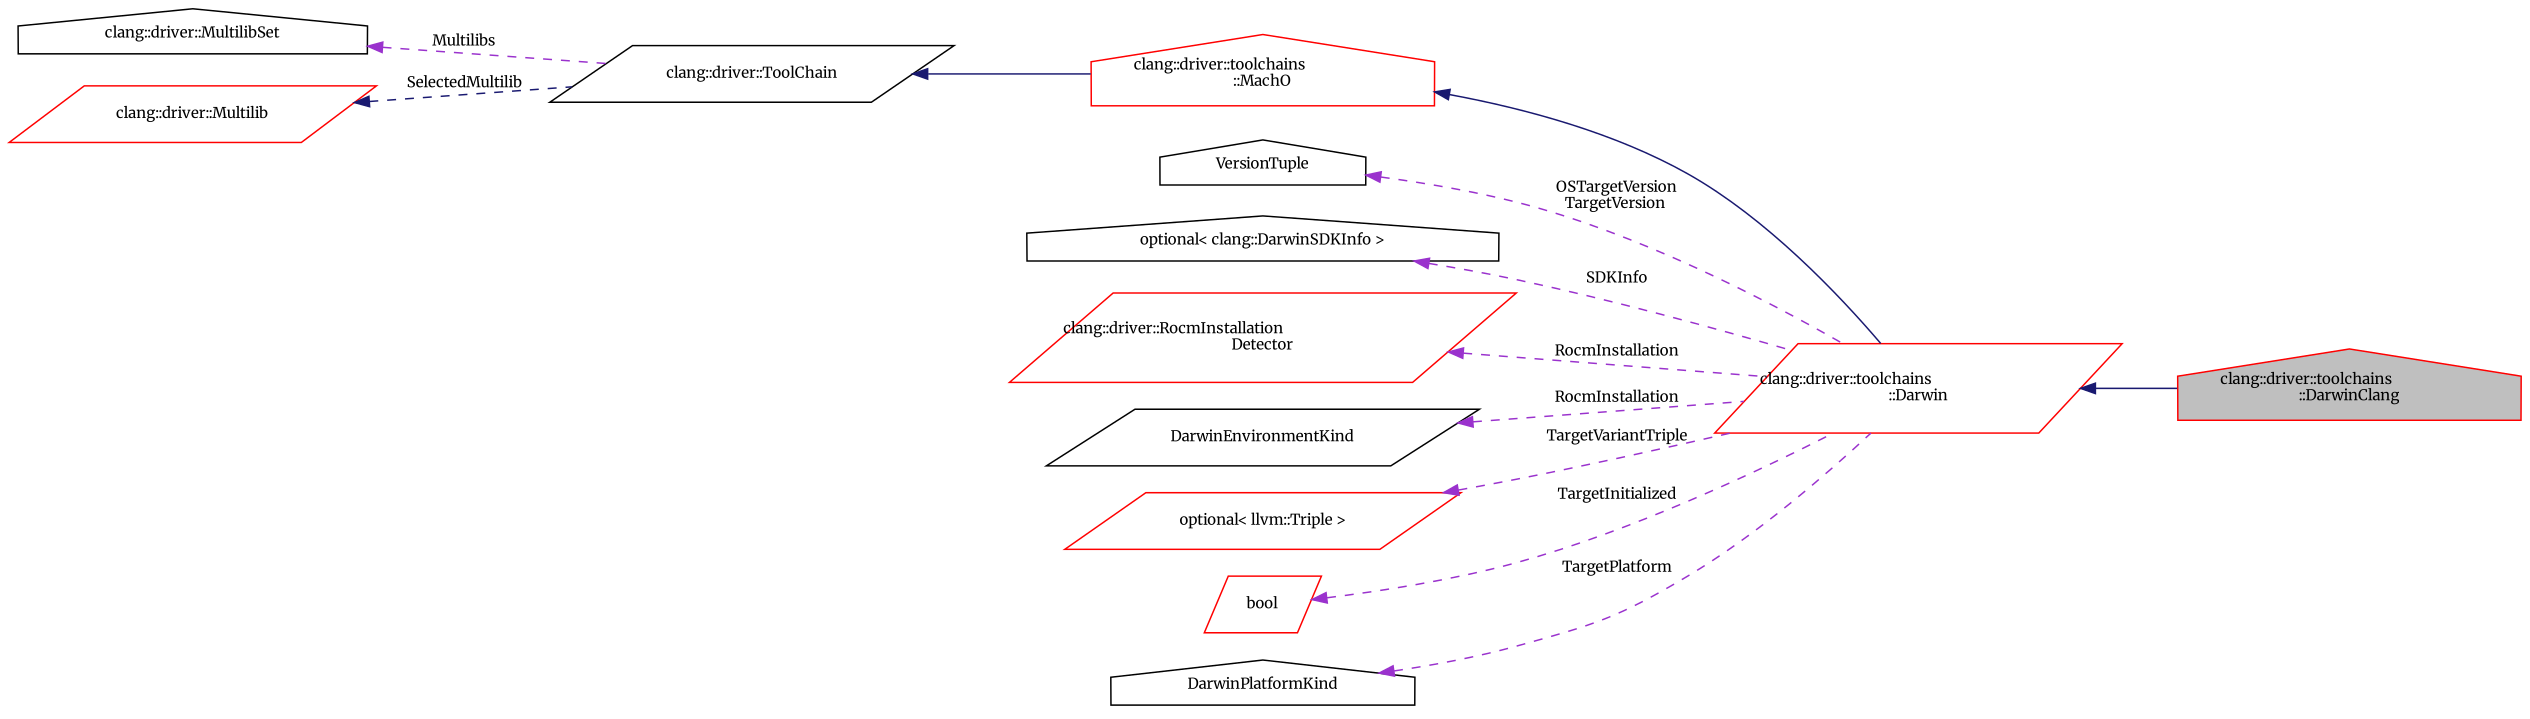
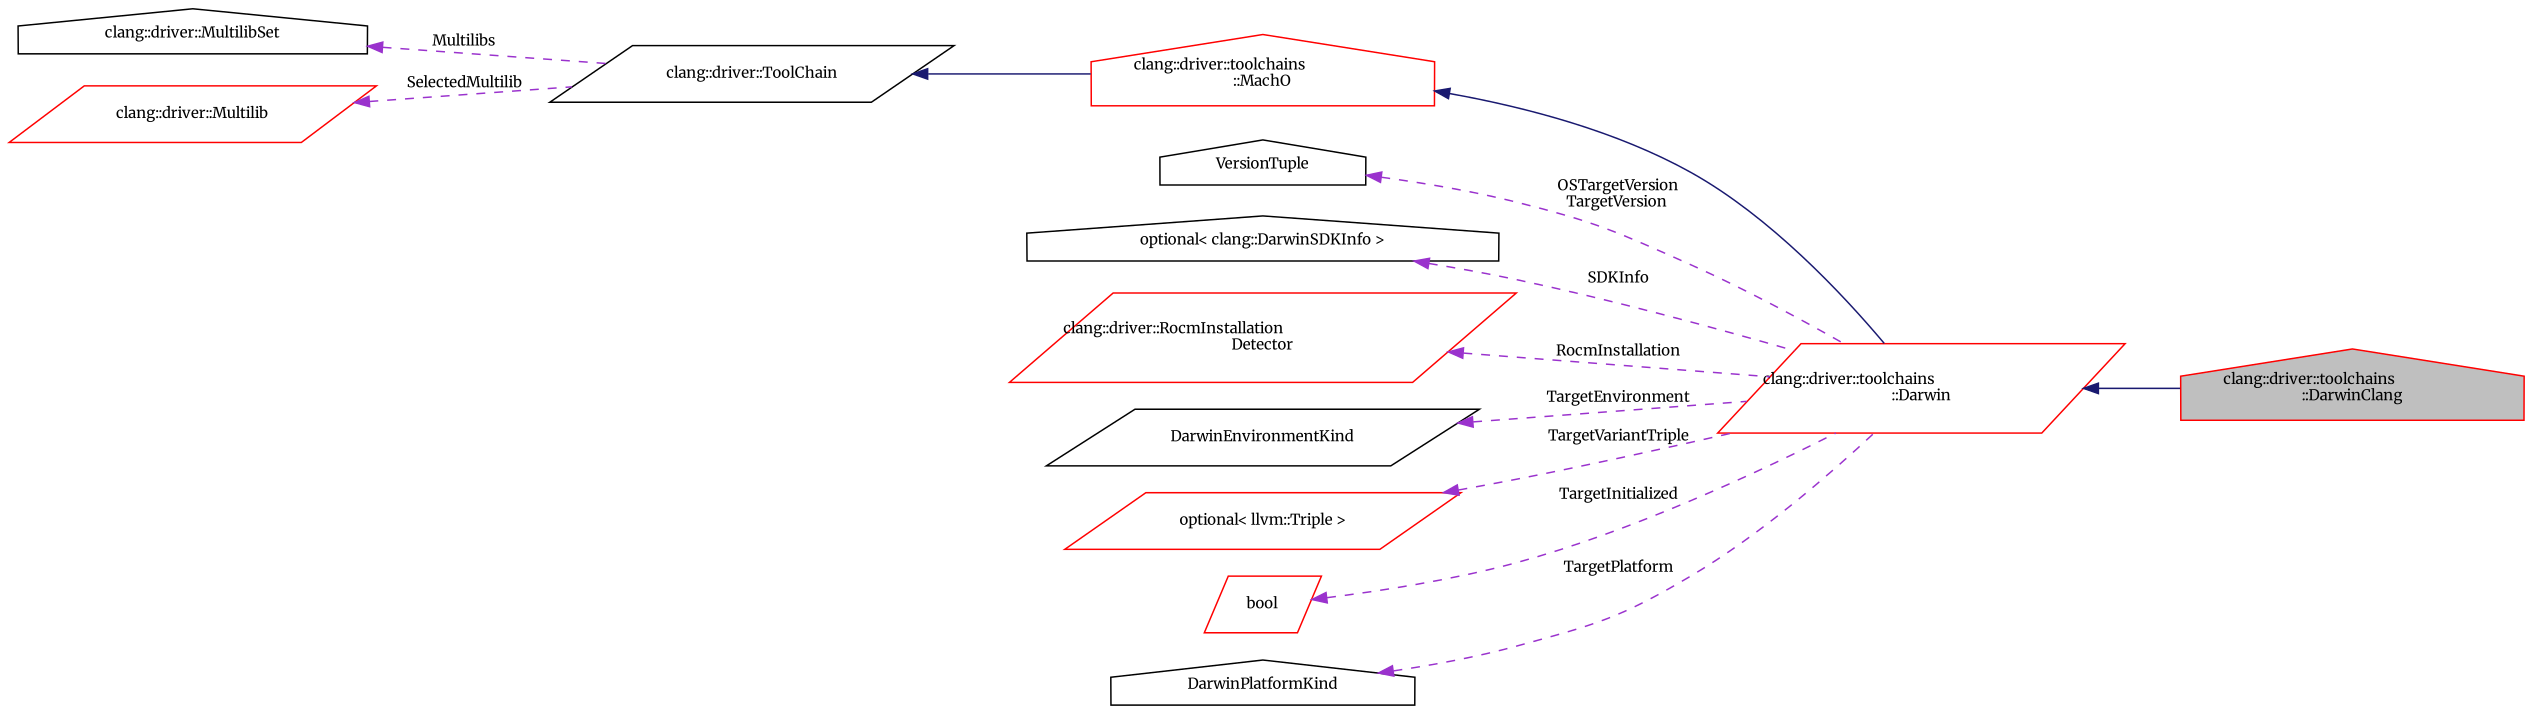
(471, 94) -> (471, 94)
(1615, 398) -> (1617, 398)
